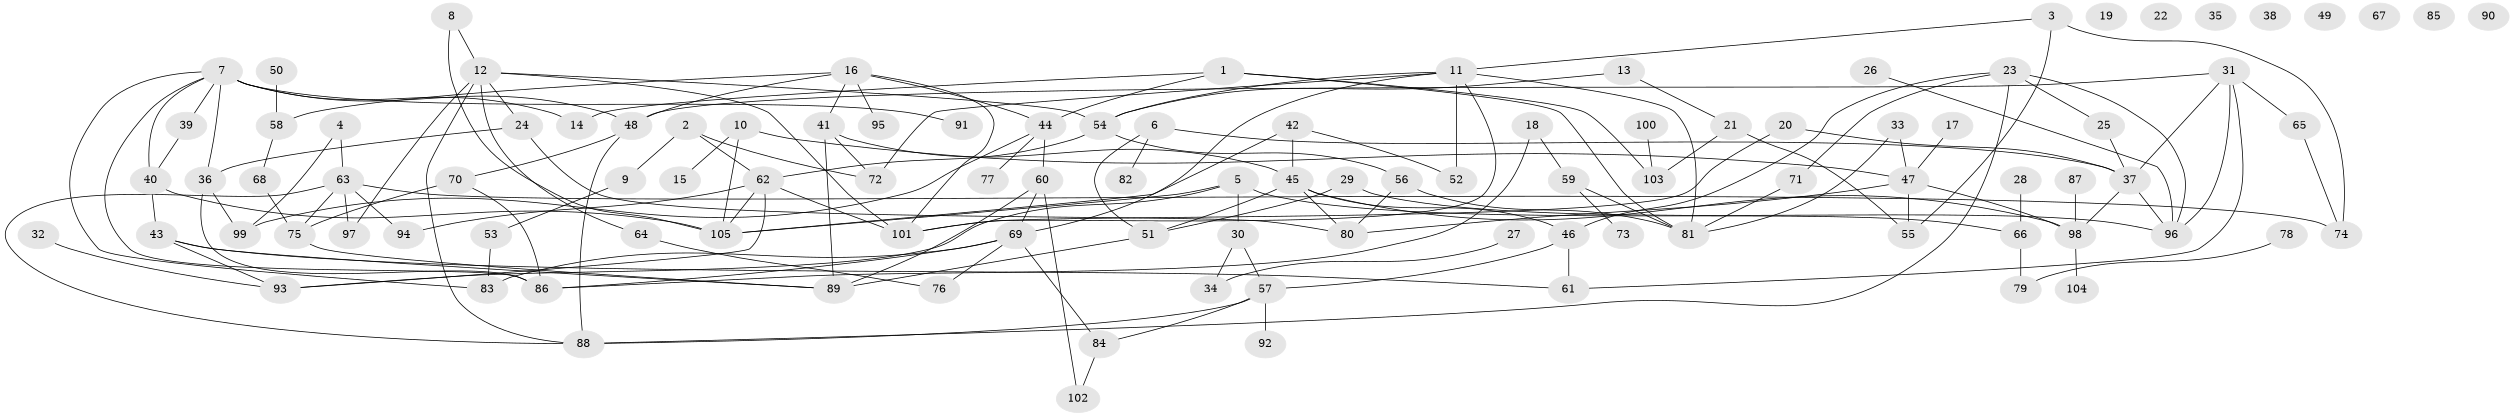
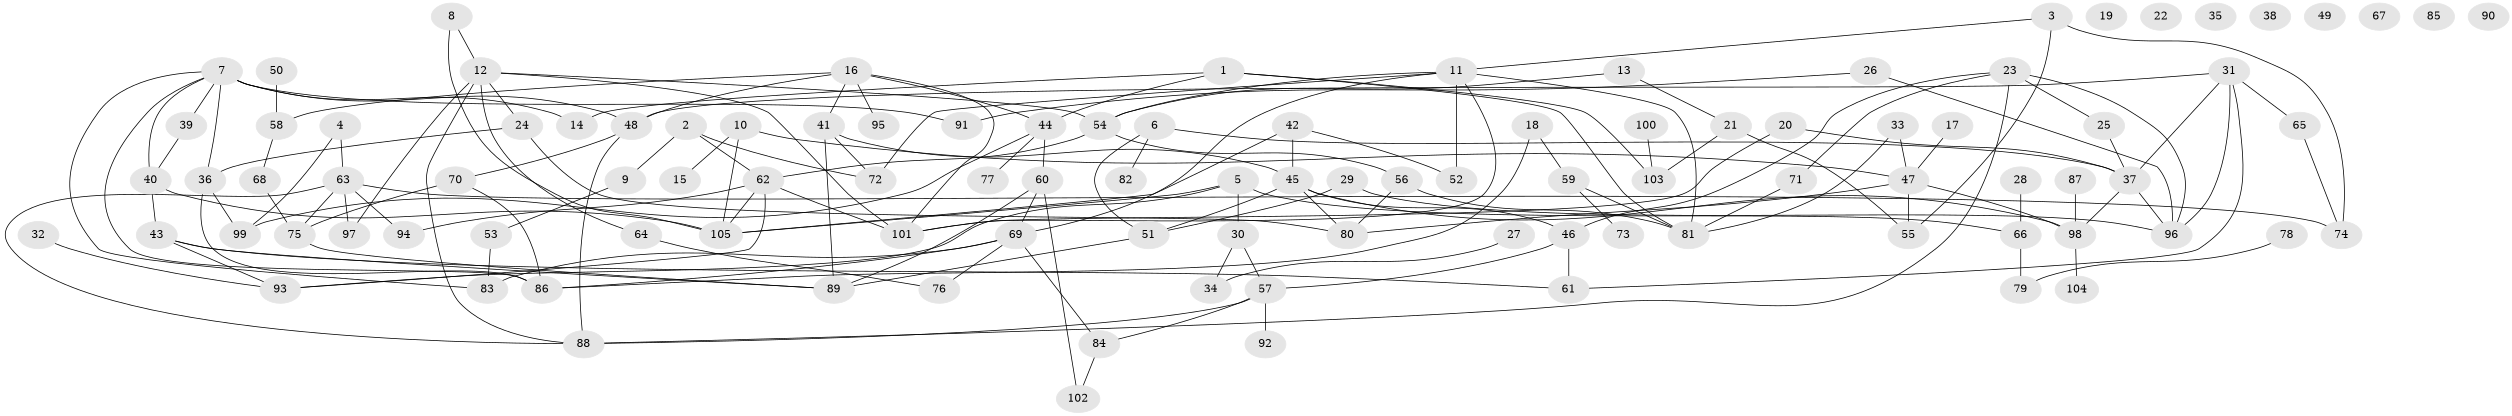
none -> (1415, 90)
